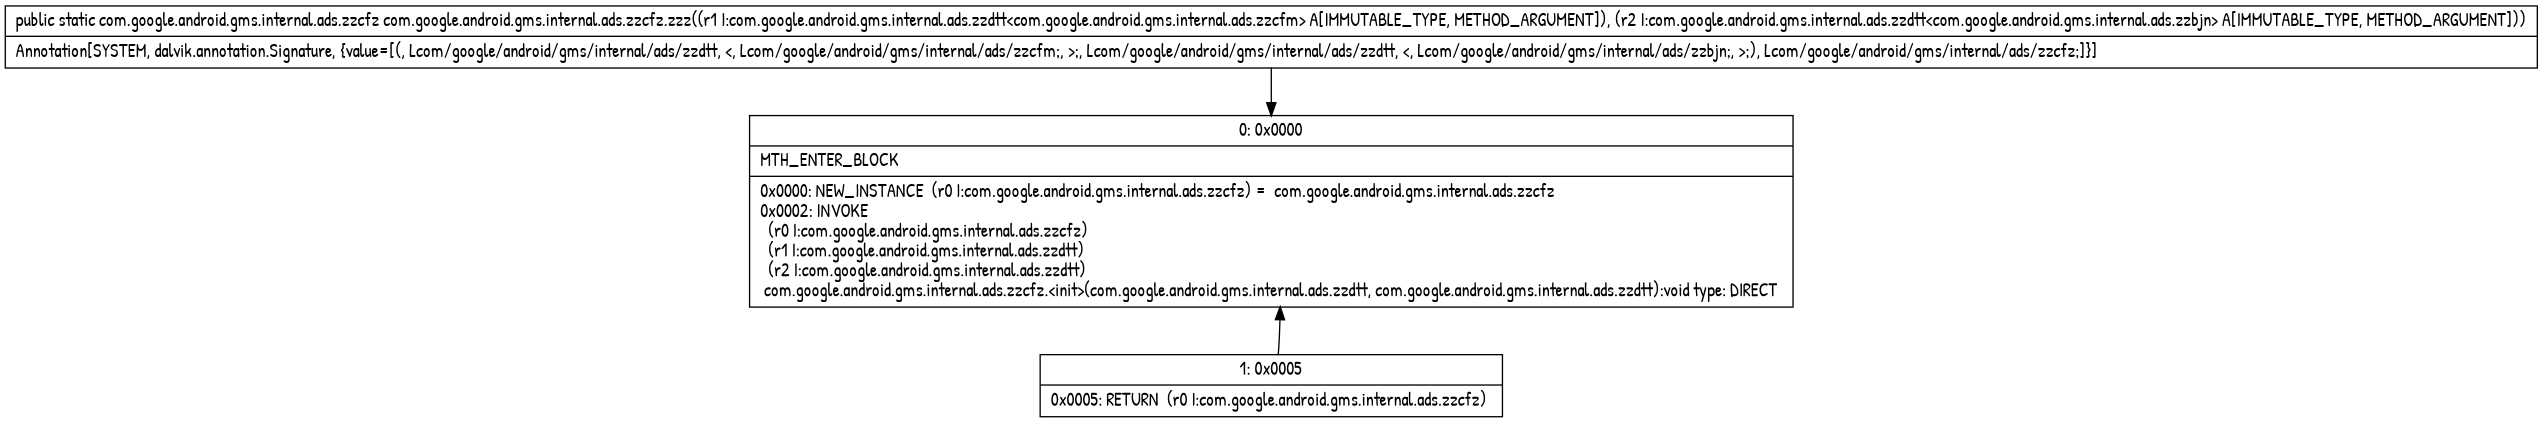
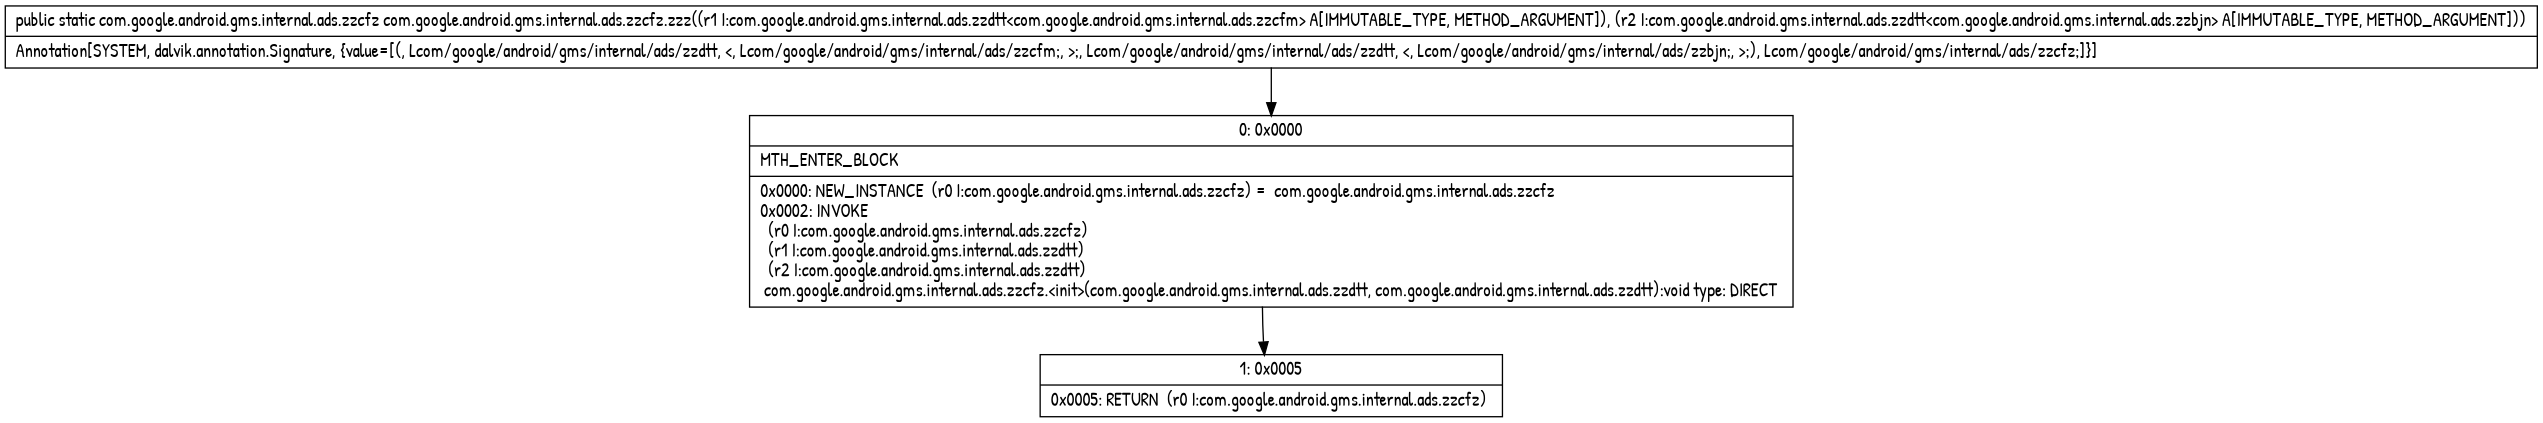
(1279, 338) -> (1263, 324)
